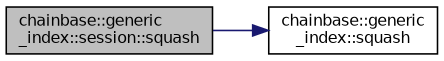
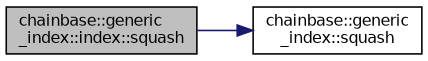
(109, 30) -> (102, 30)
